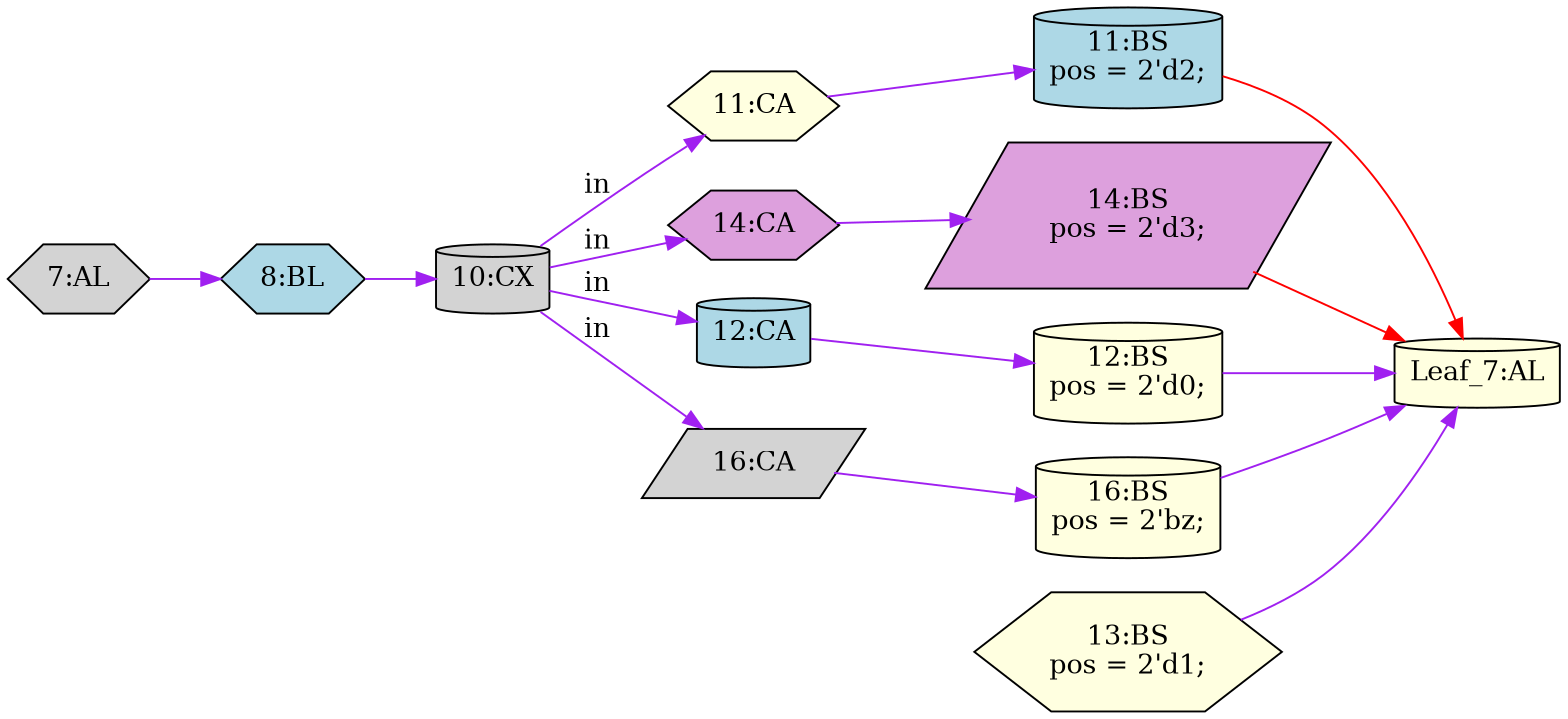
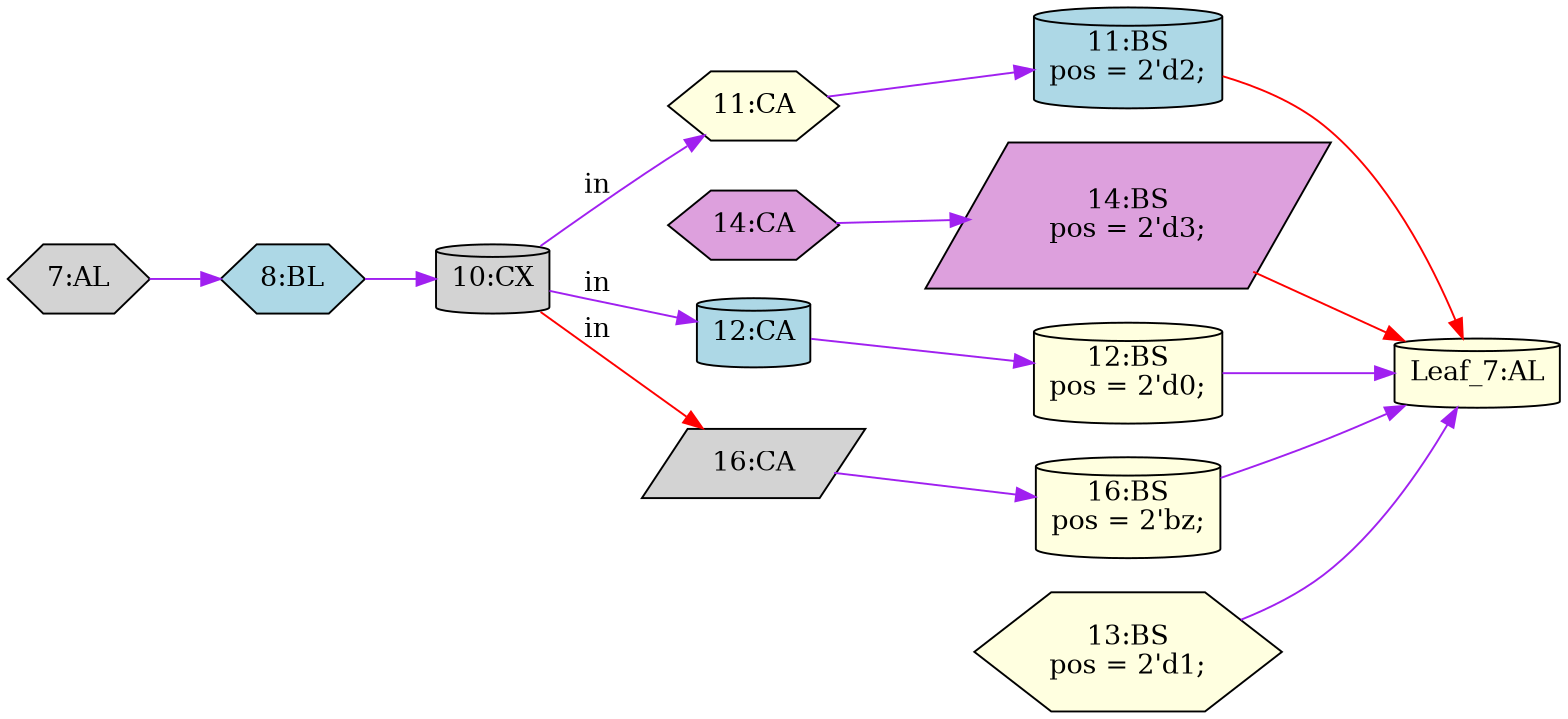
(608, 255) -> none
(614, 364) -> (614, 364)
